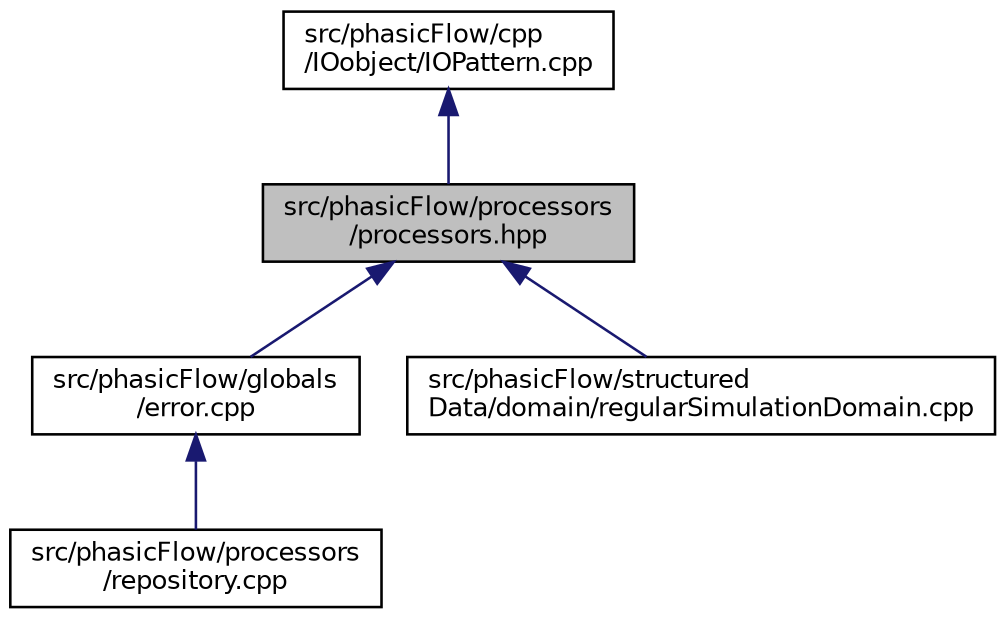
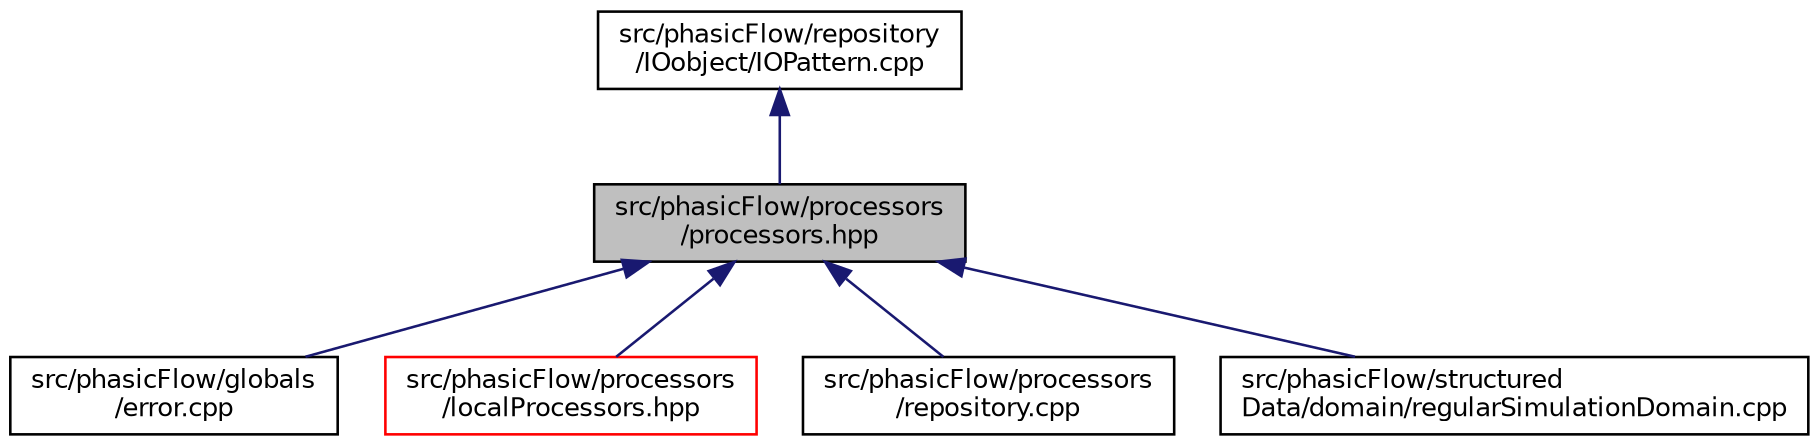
(449, 50) -> (780, 50)
none -> (571, 396)
(196, 495) -> (895, 318)
